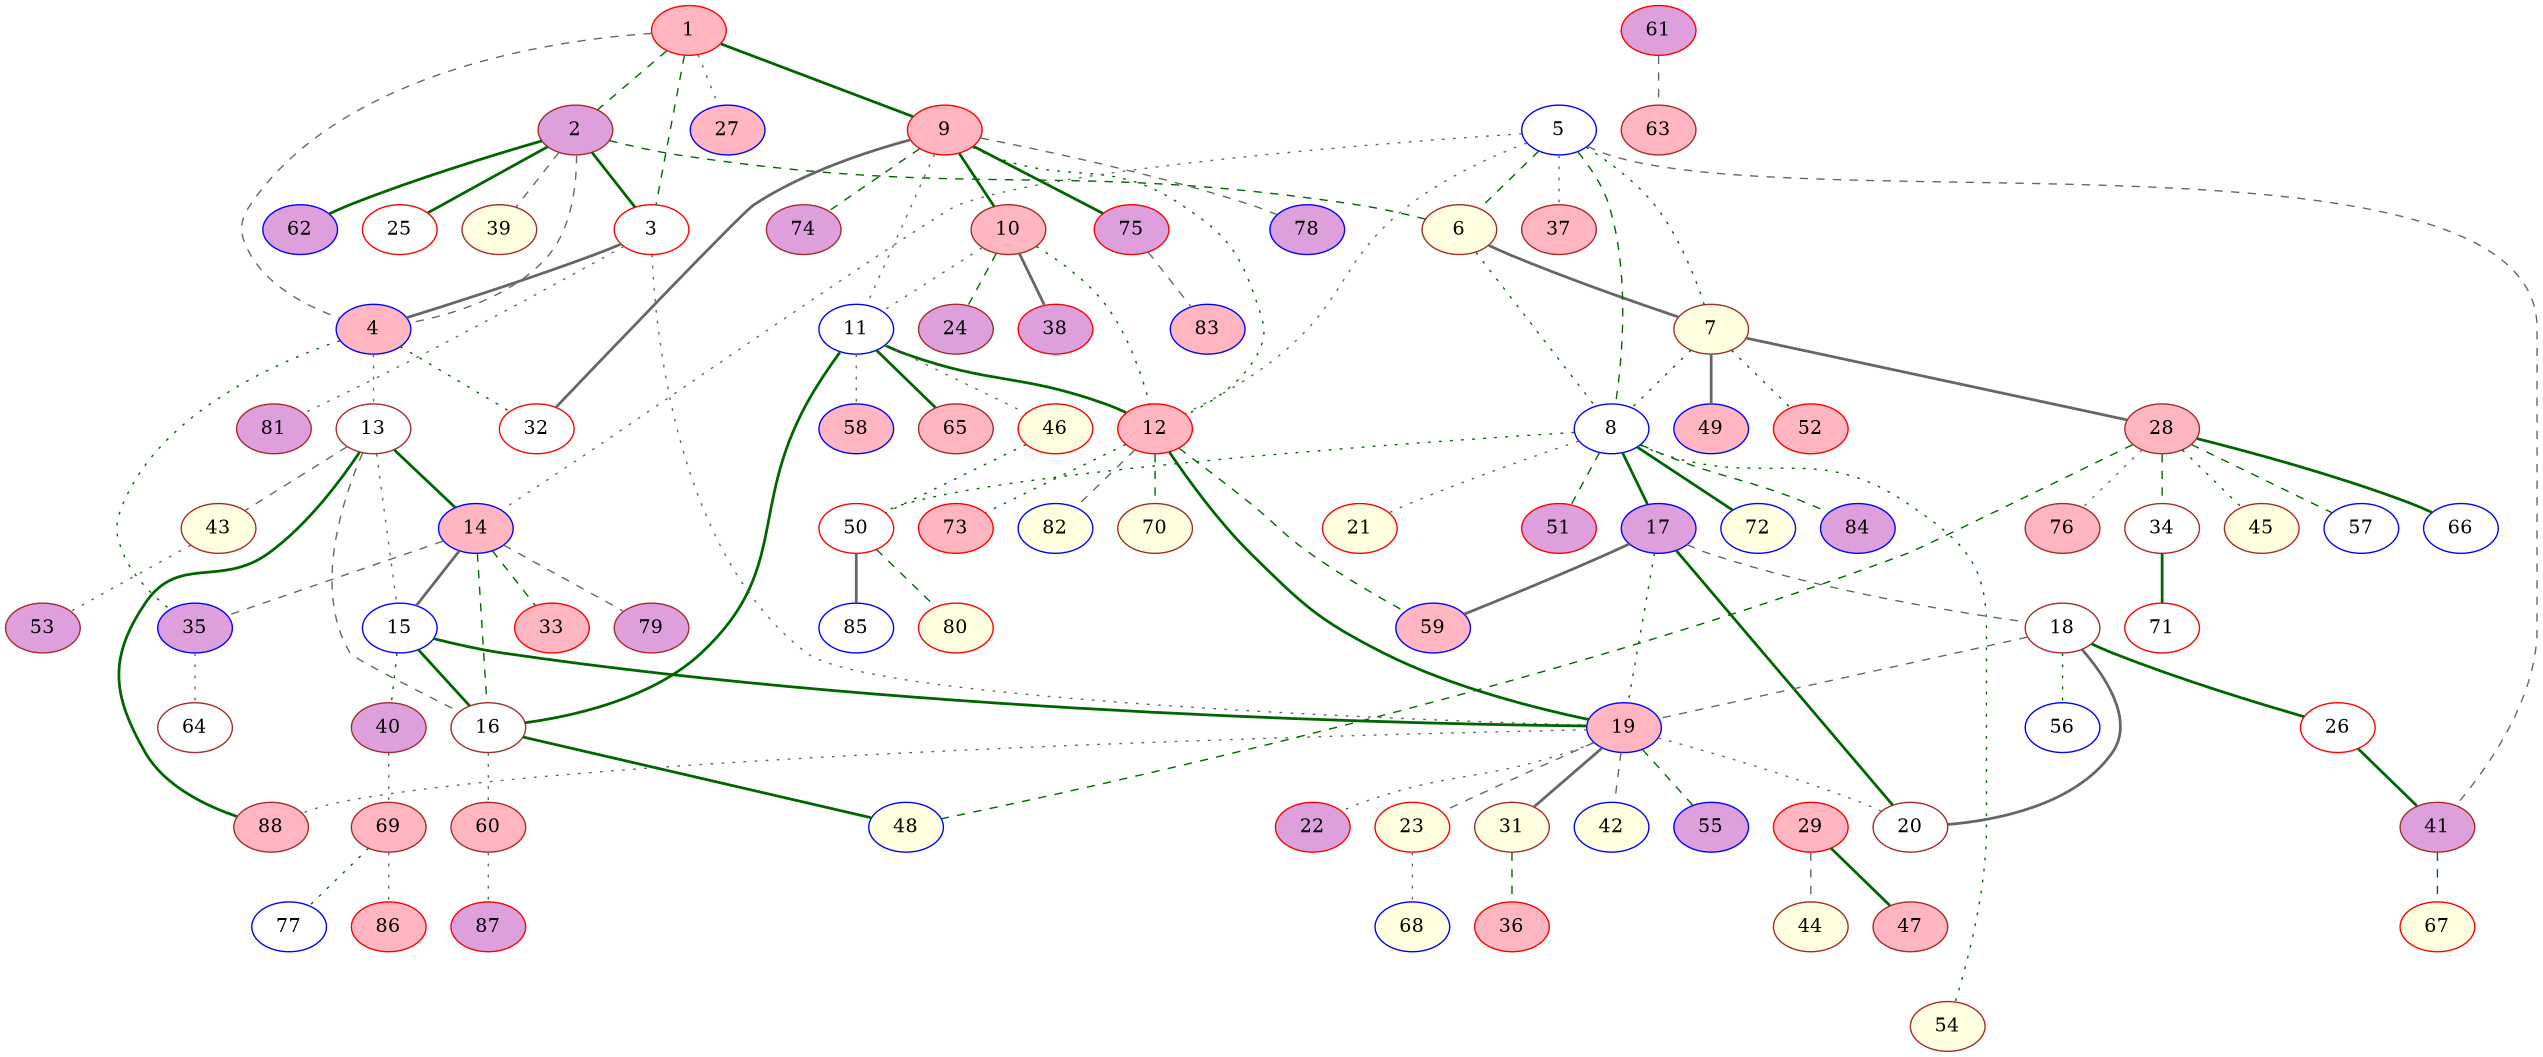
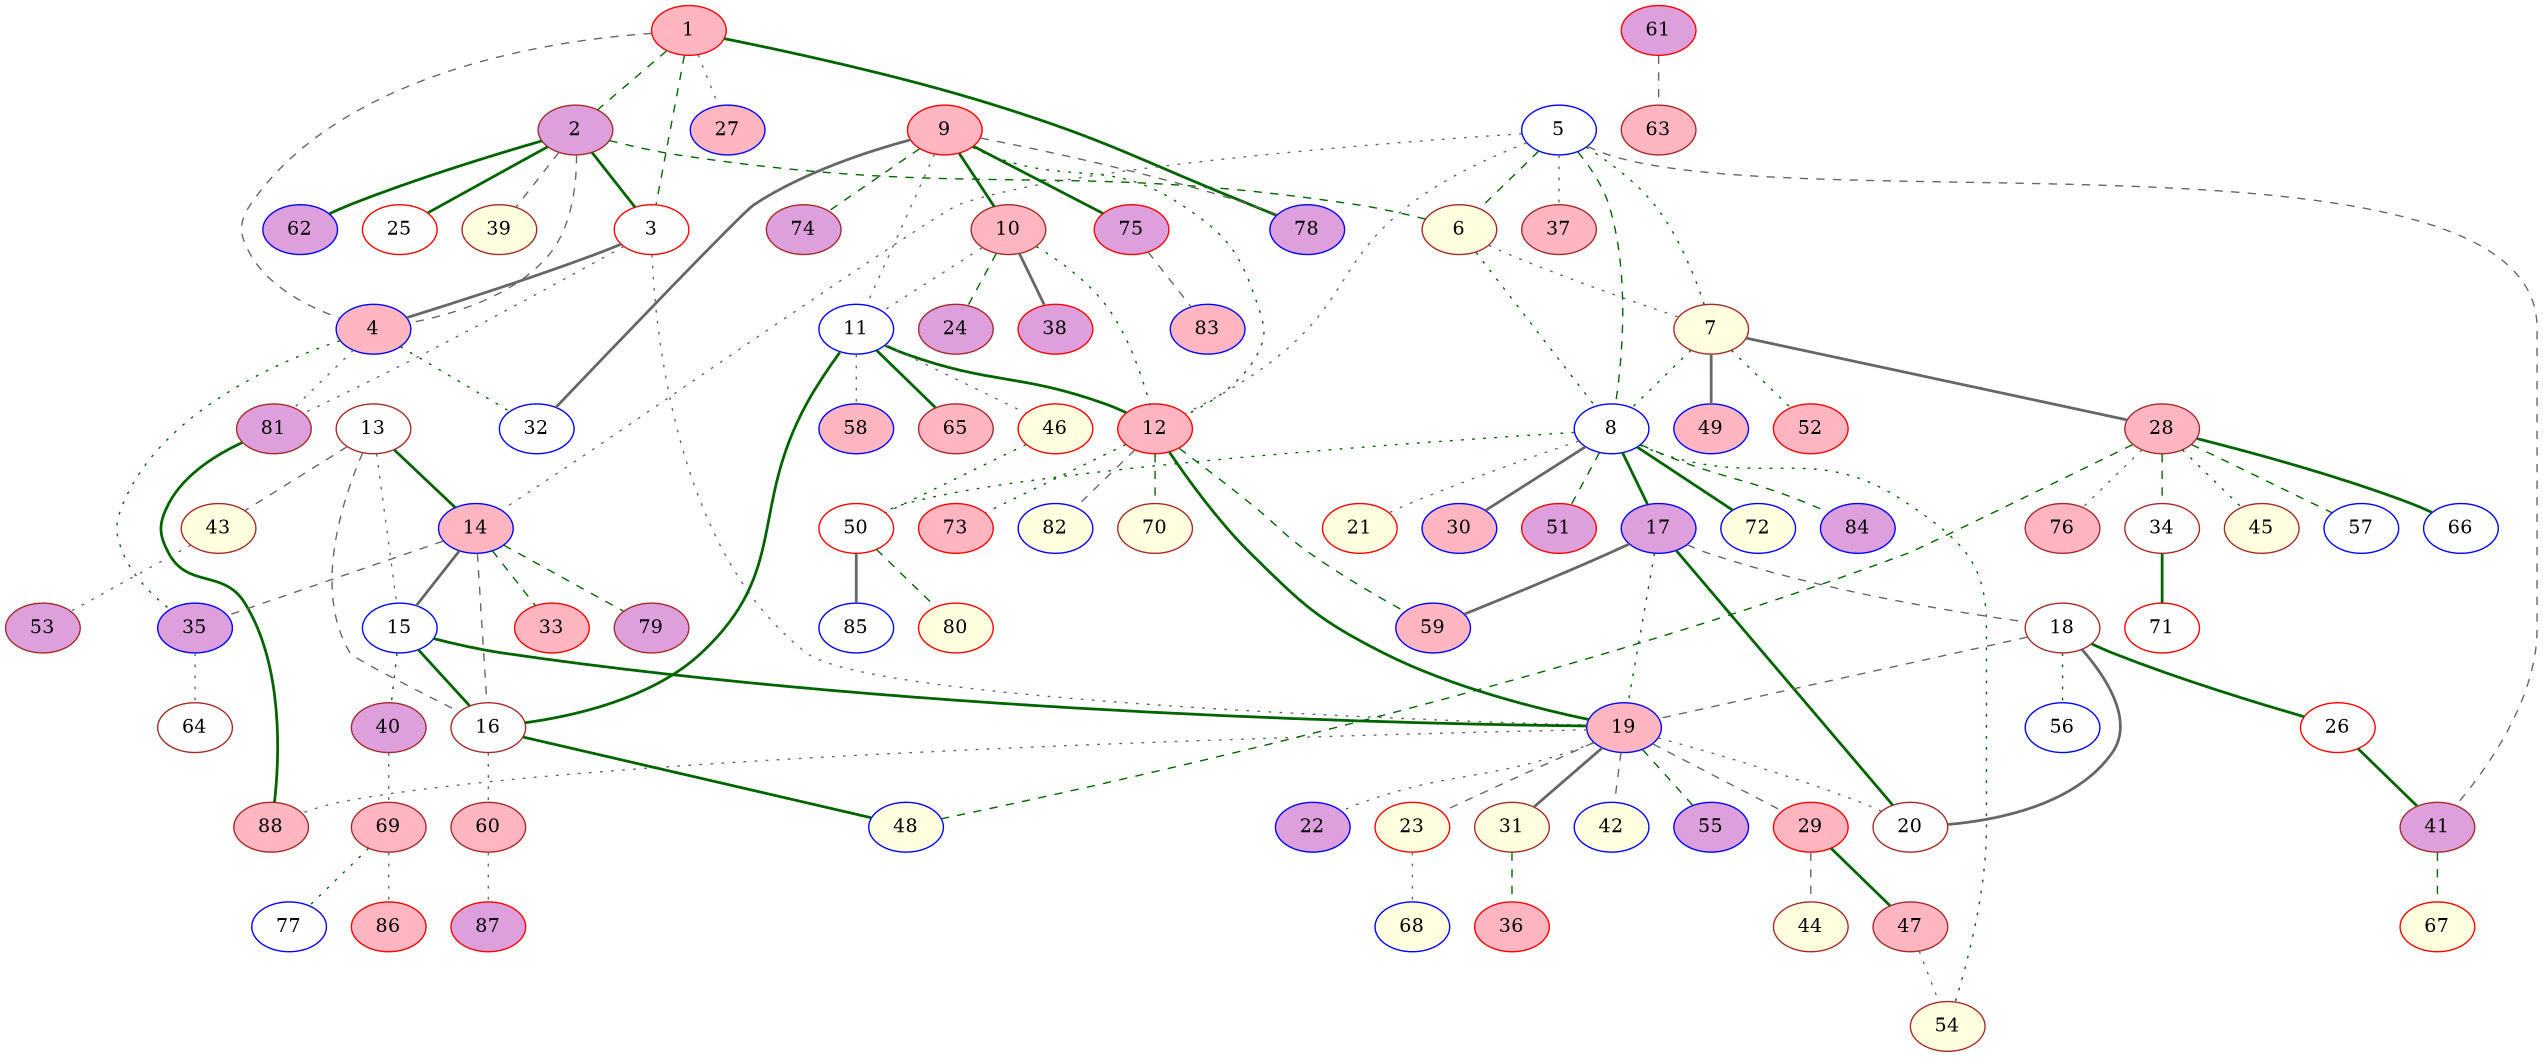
(817, 80) -> (1006, 109)
(1583, 283) -> (1583, 283)
(374, 369) -> (324, 379)
(537, 429) -> (537, 429)
none -> (1459, 528)
(563, 578) -> (563, 578)
(145, 603) -> (232, 589)
(482, 628) -> (482, 628)
none -> (1718, 778)
(1313, 827) -> (1313, 827)
none -> (1929, 976)
